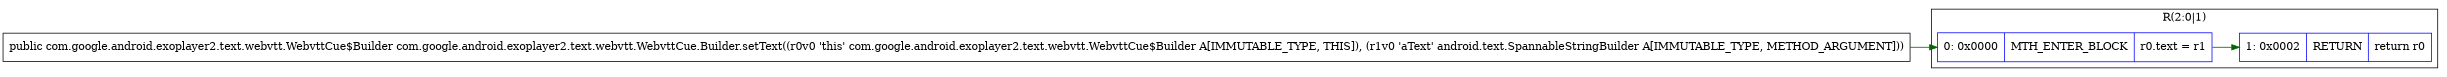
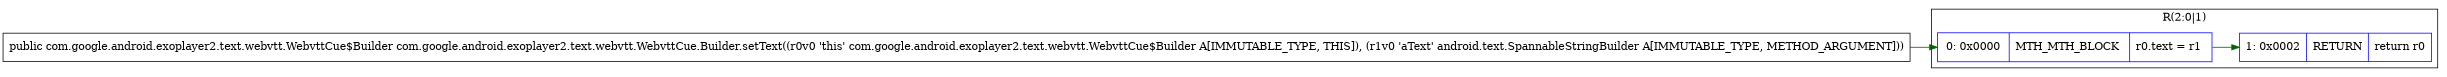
(2069, 47) -> (2067, 47)
